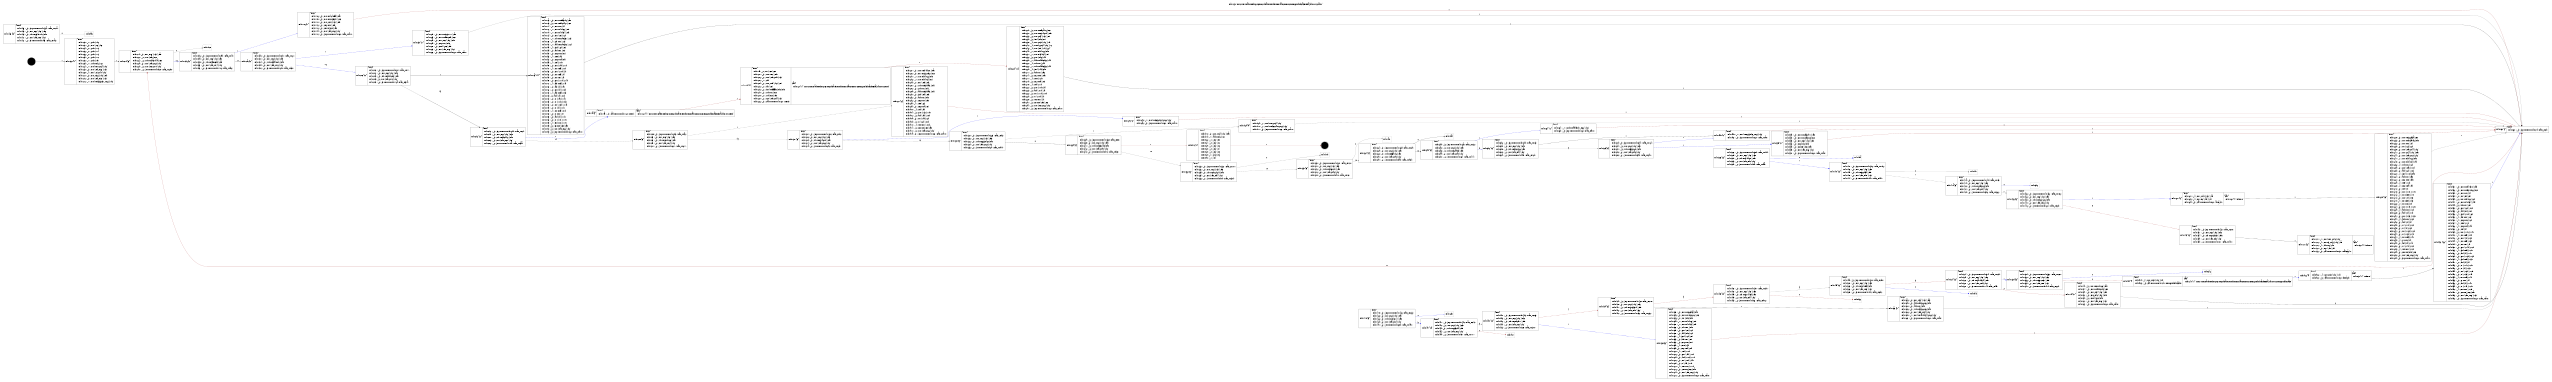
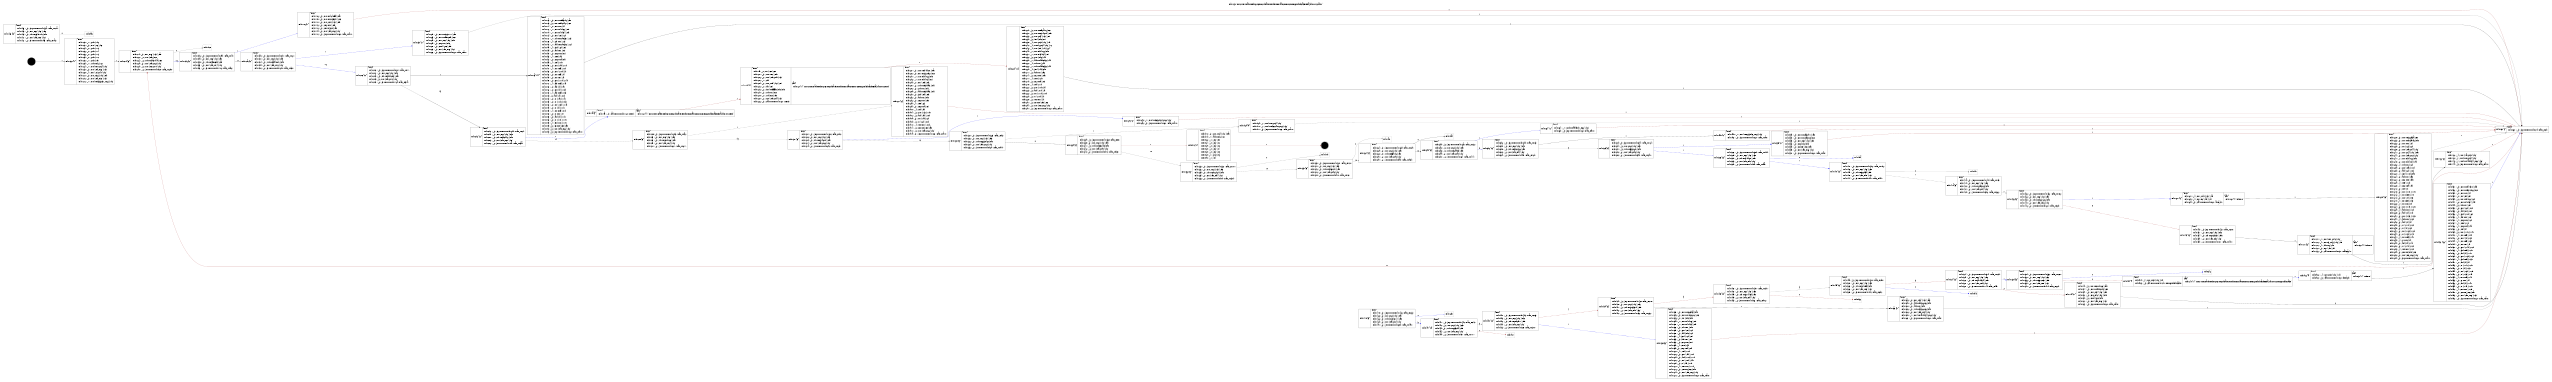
(1683, 140) -> (1683, 153)
none -> (2462, 159)
(2035, 186) -> none
